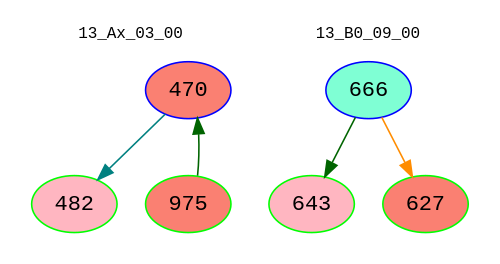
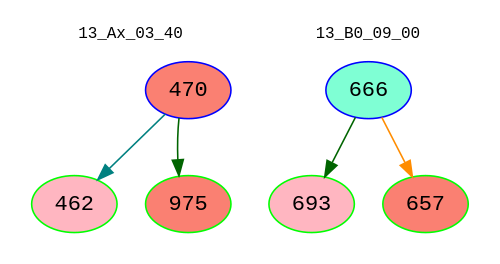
(131, 34) -> (131, 34)
(199, 155) -> (178, 139)
(74, 204) -> (74, 204)
(312, 204) -> (312, 204)
(426, 204) -> (426, 204)
